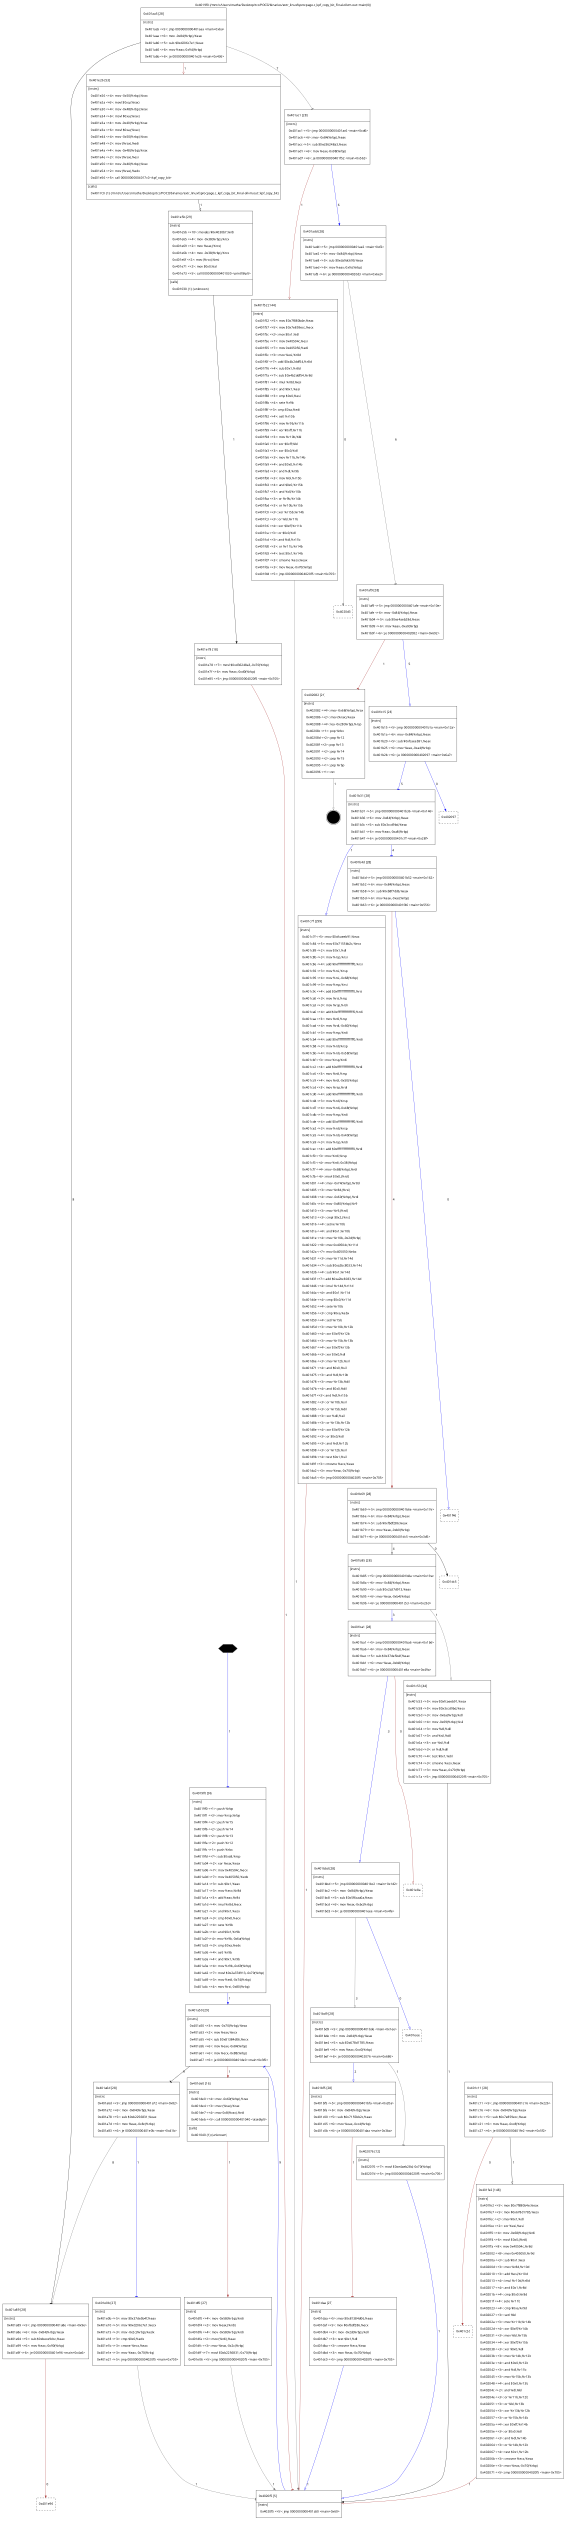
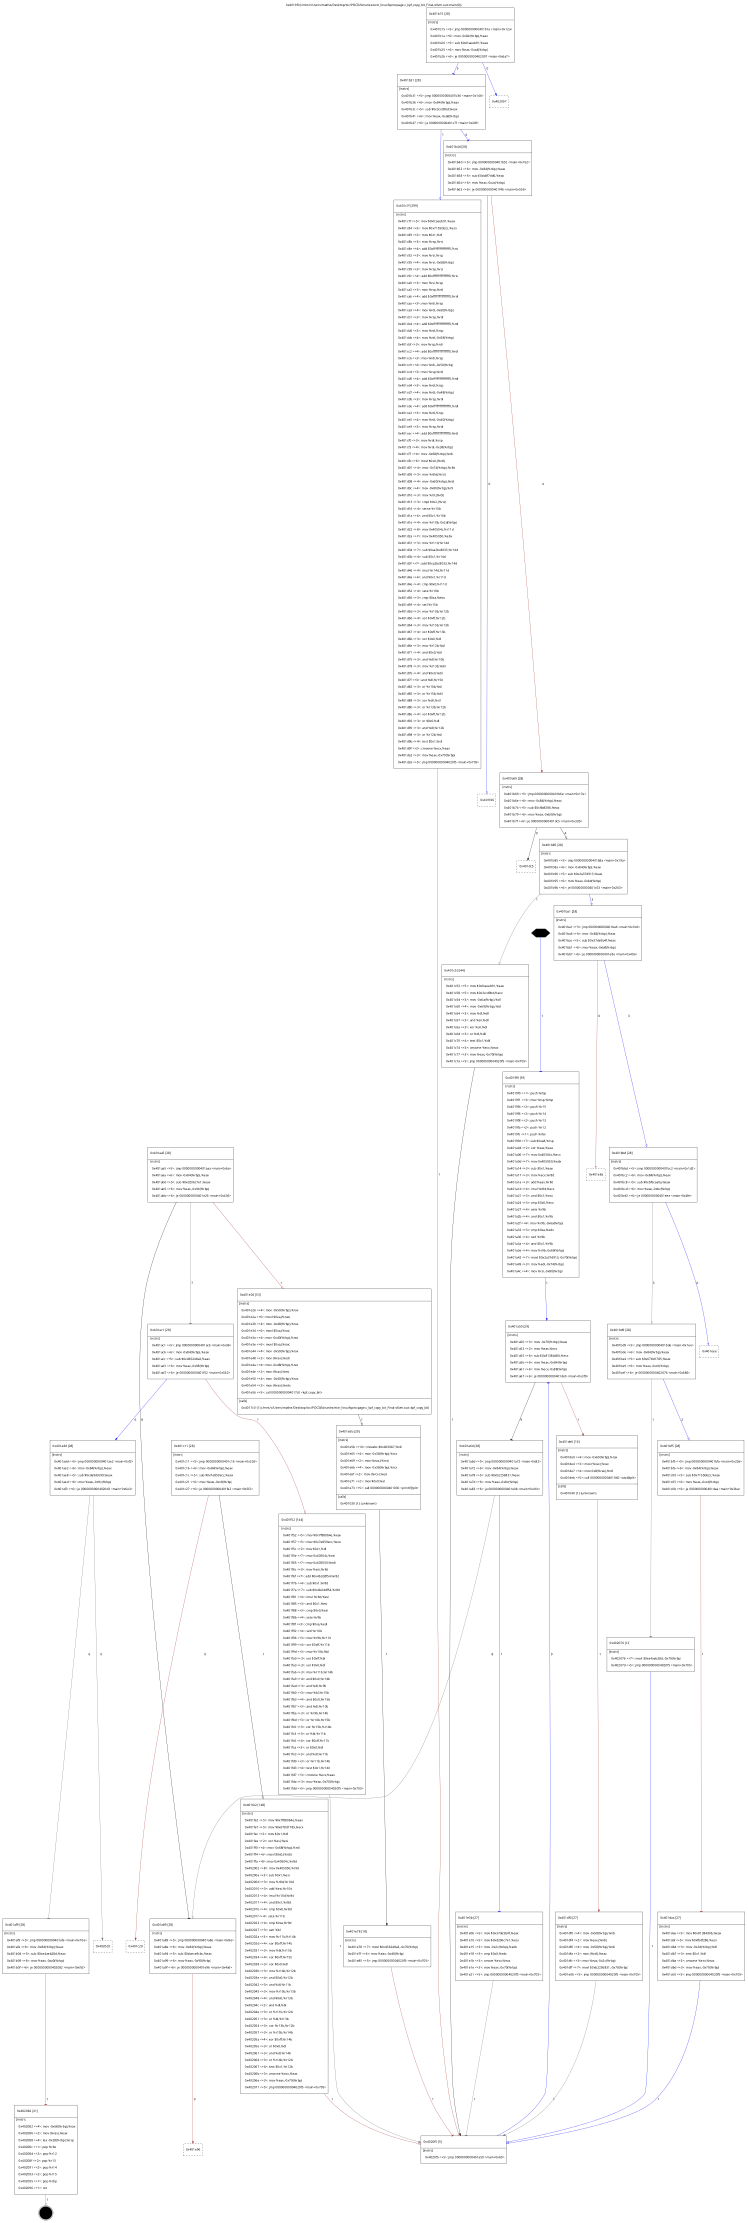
(406, 672) -> none
